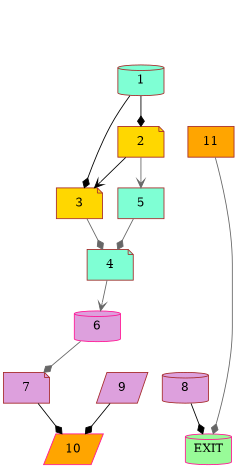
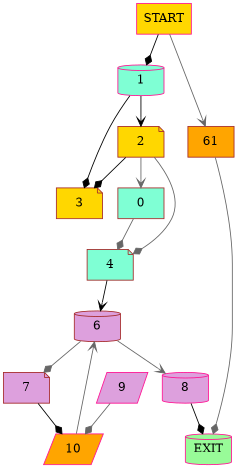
none -> (164, 19)
(141, 80) -> (141, 80)
(141, 107) -> (141, 107)
(211, 142) -> (211, 142)
(113, 170) -> (113, 170)
(141, 203) -> (141, 203)
(92, 229) -> (175, 207)
(105, 291) -> (105, 291)
(97, 326) -> (97, 326)
none -> (138, 355)
(122, 388) -> (122, 388)
(185, 388) -> (185, 388)
none -> (85, 392)
(101, 415) -> (101, 415)
